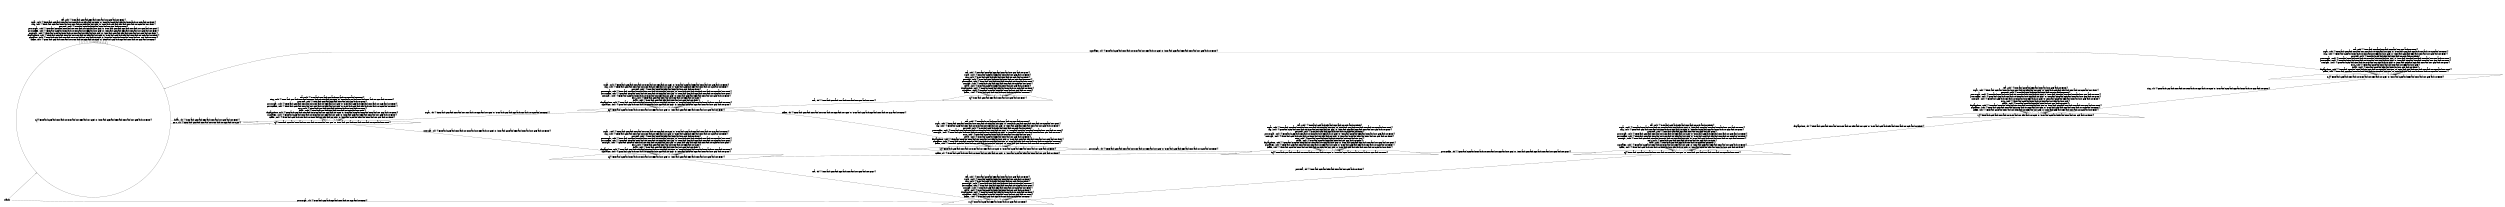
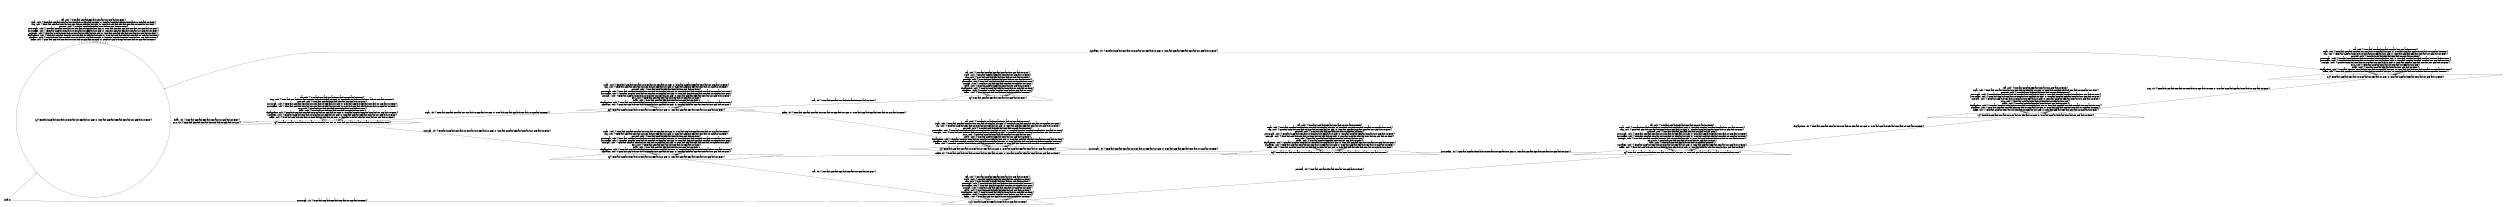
(7, 200) -> (7, 200)
